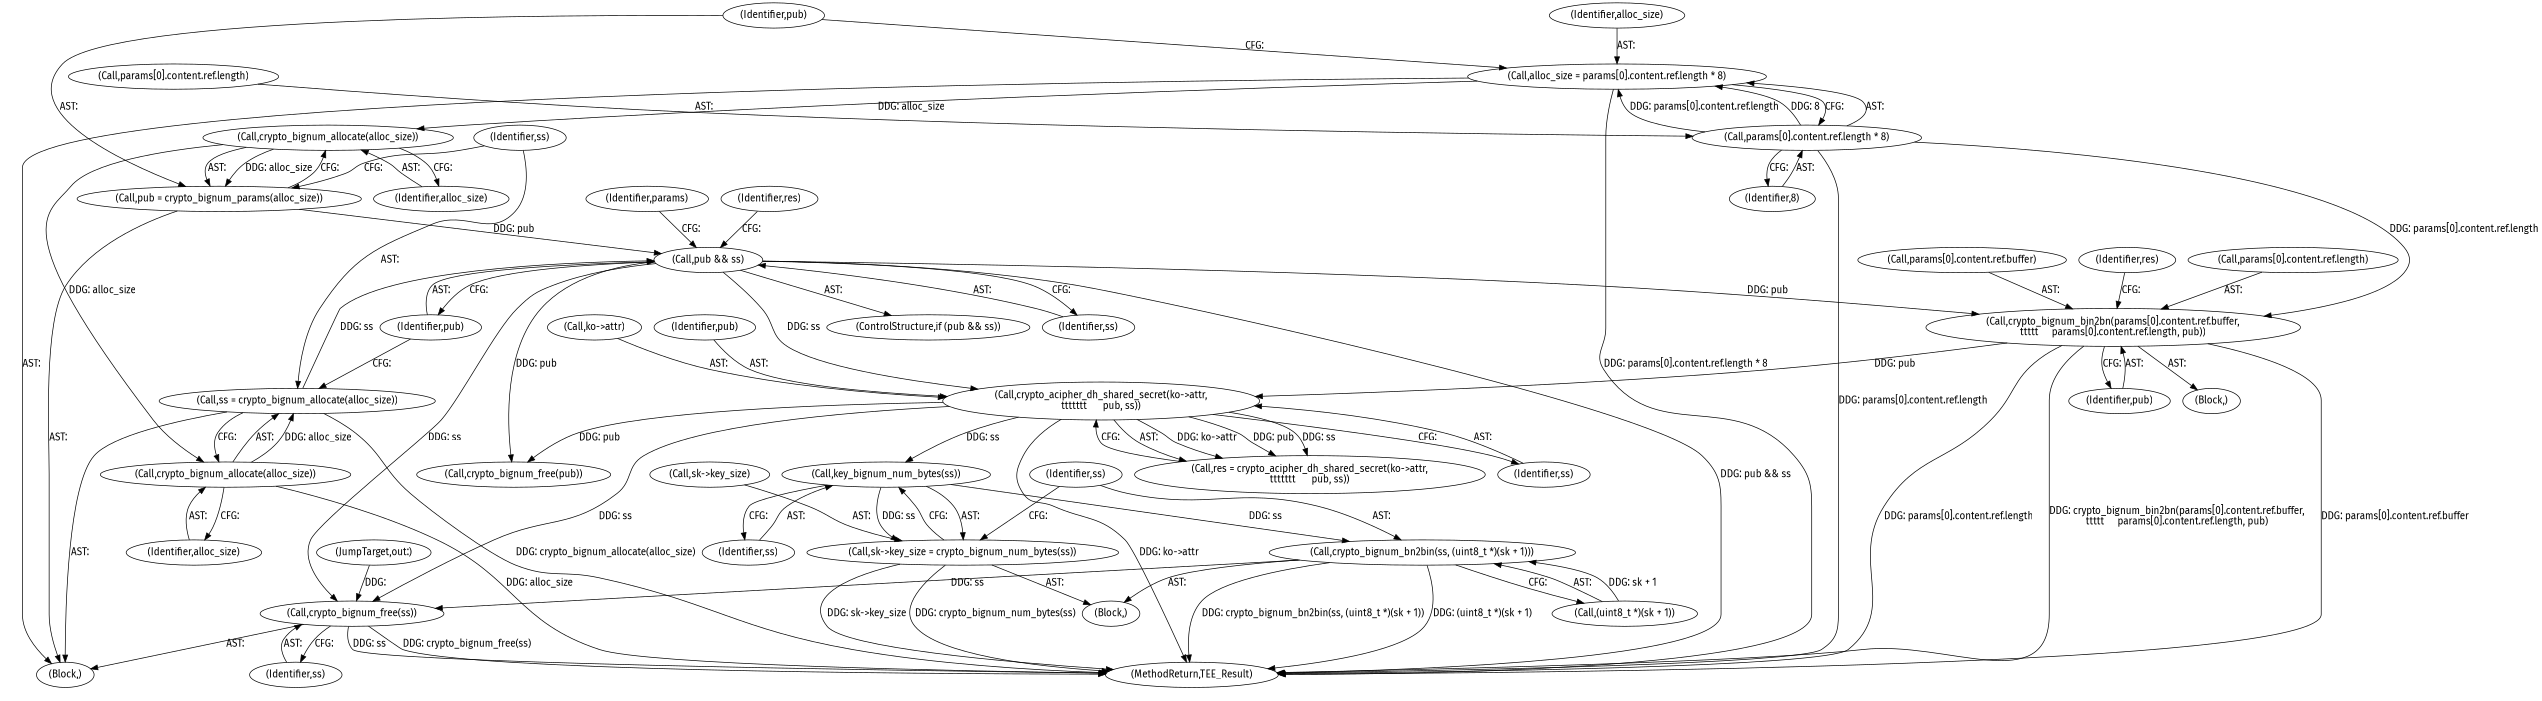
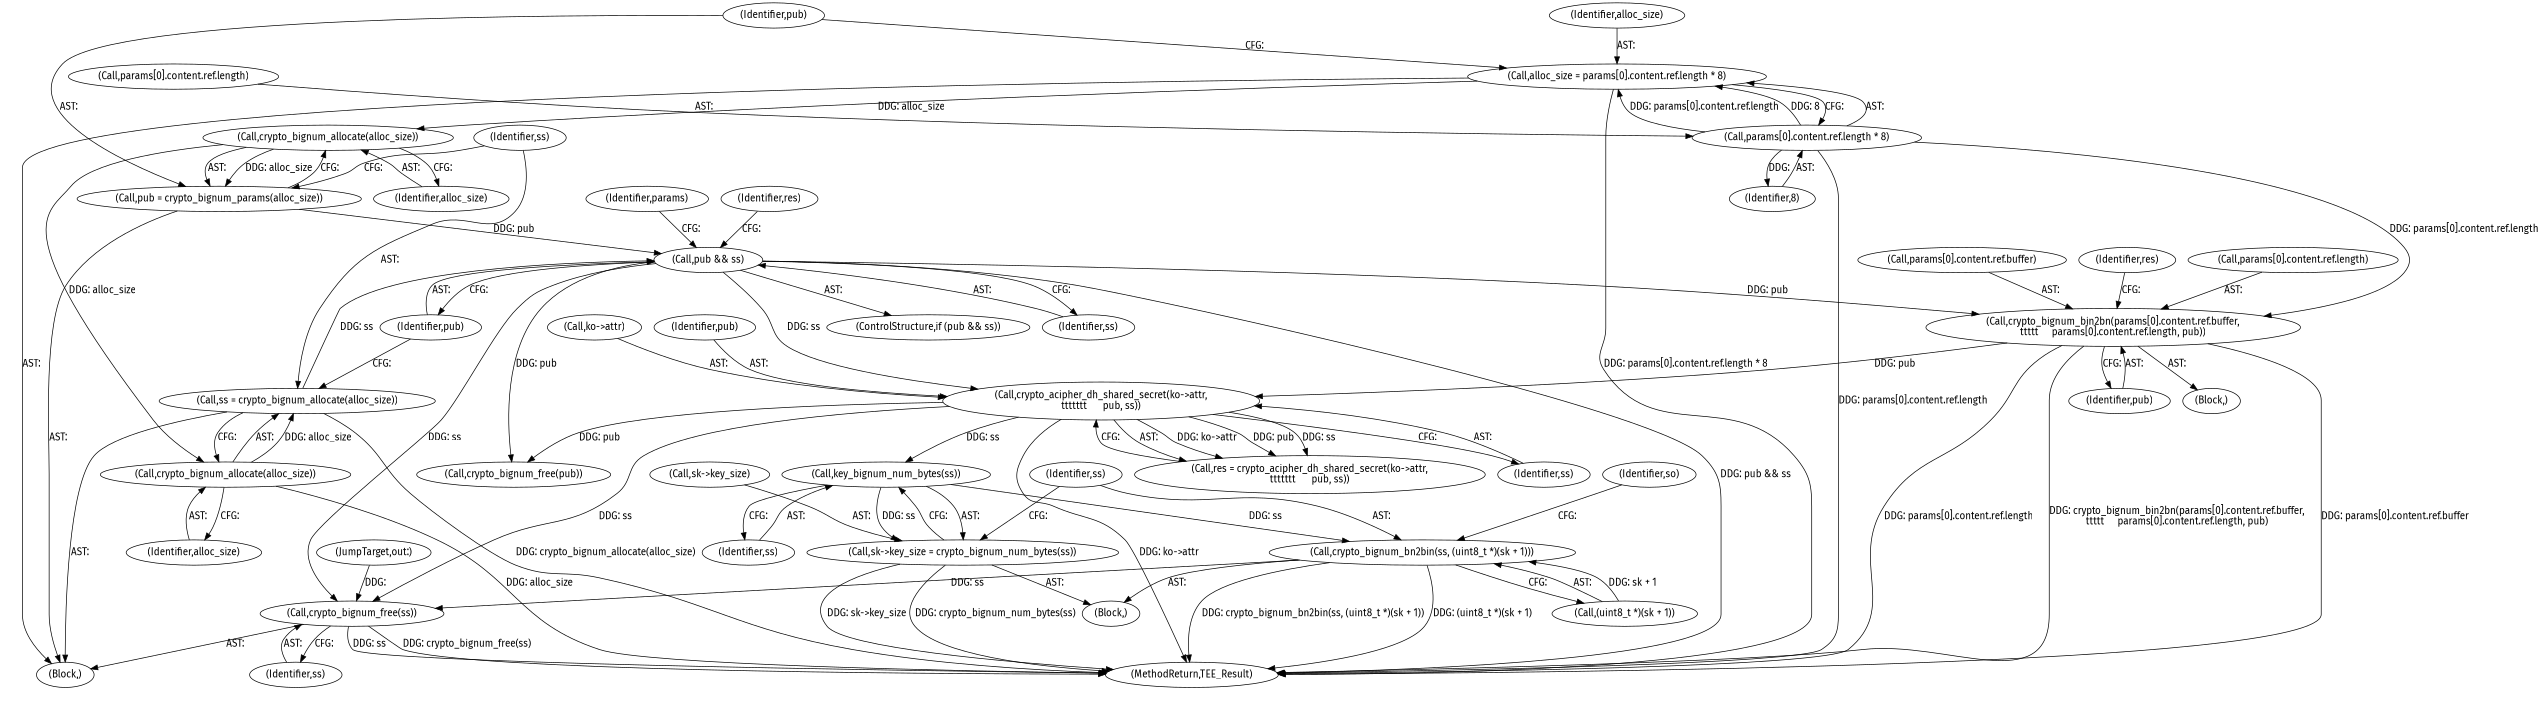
(1780, 168) -> (1780, 168)
none -> (1649, 475)
